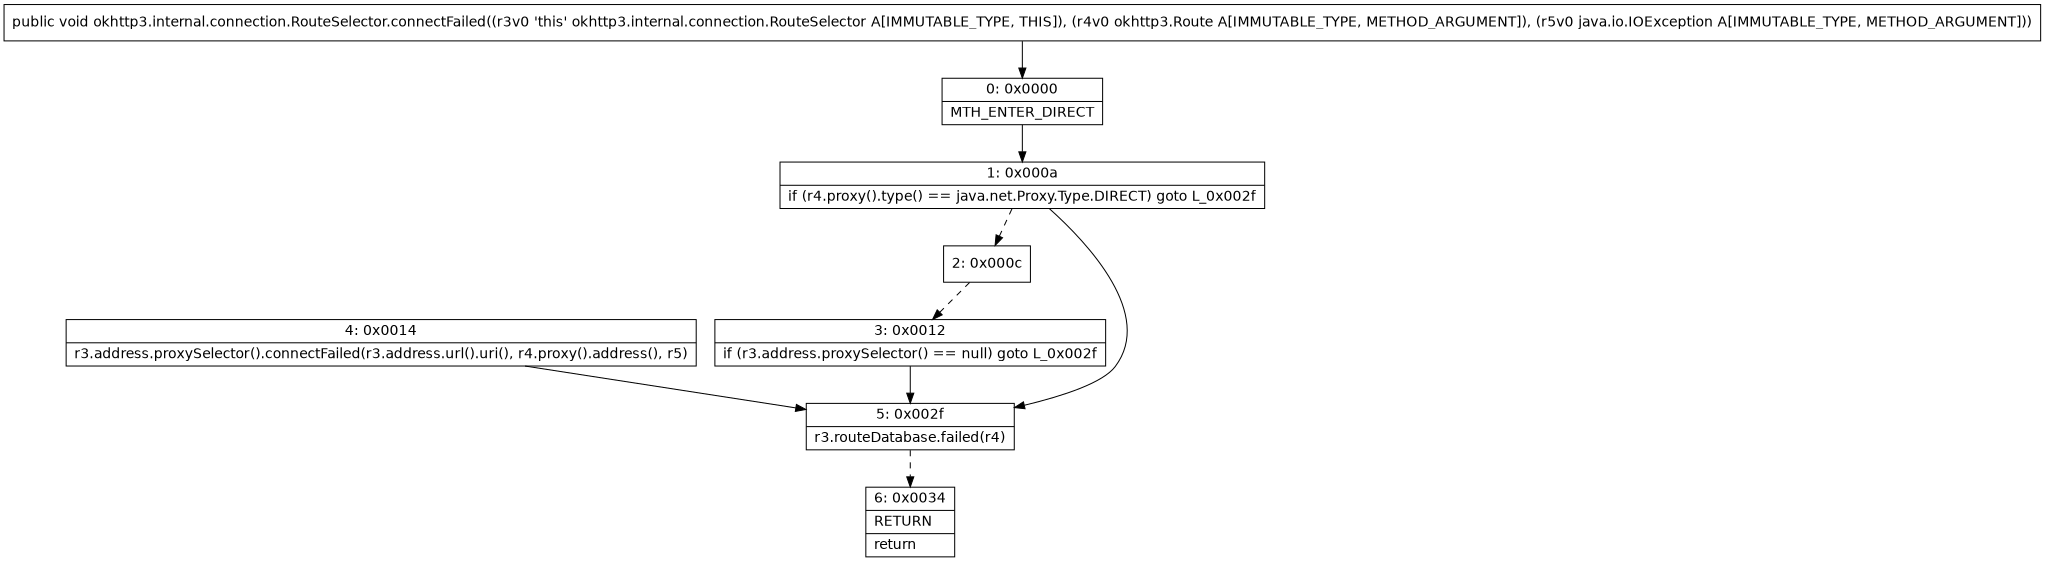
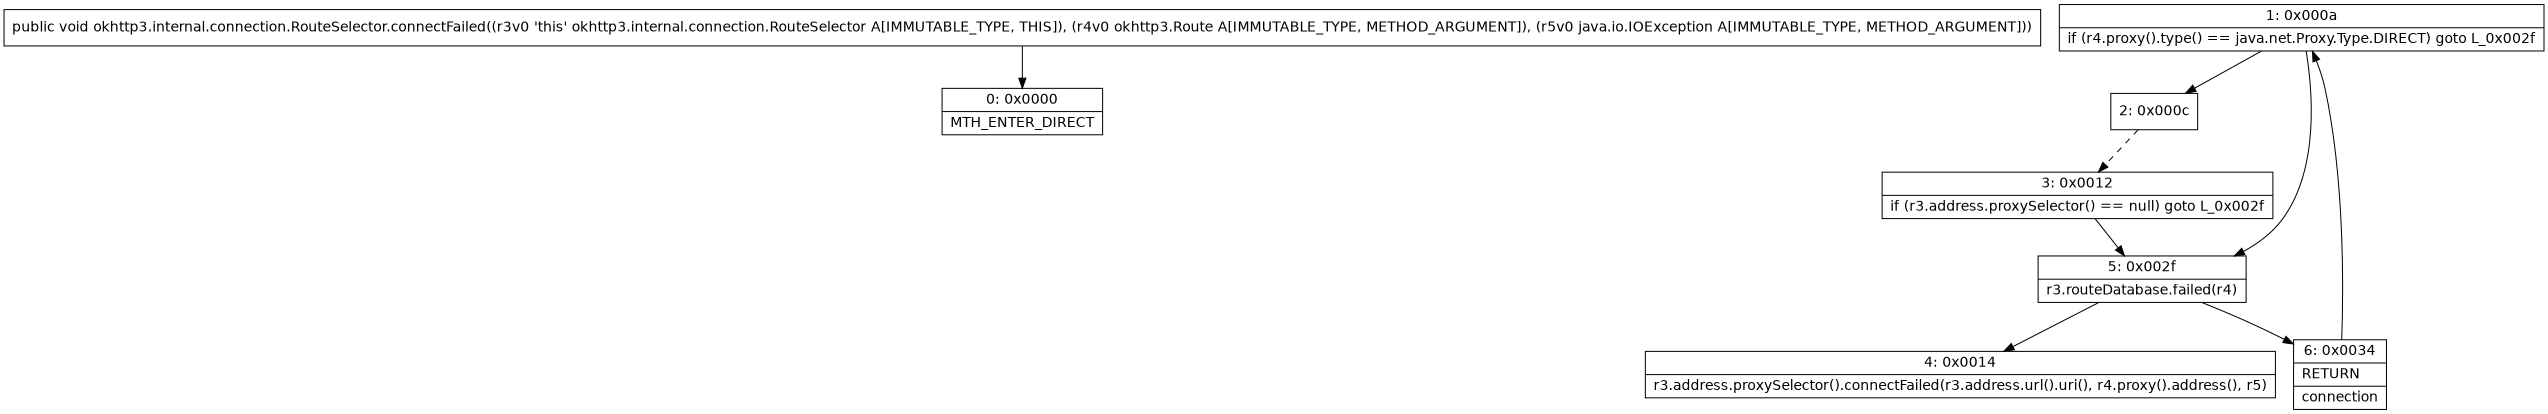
(1022, 138) -> (2340, 199)
(1006, 223) -> (2228, 70)
(660, 387) -> (2056, 325)
(910, 463) -> (2244, 320)
(896, 545) -> (2340, 397)
